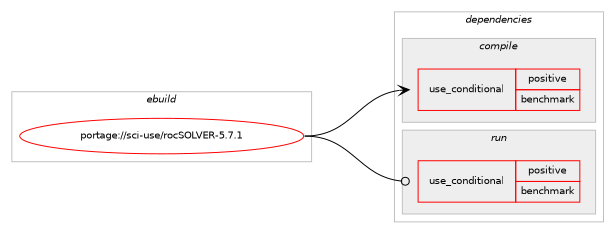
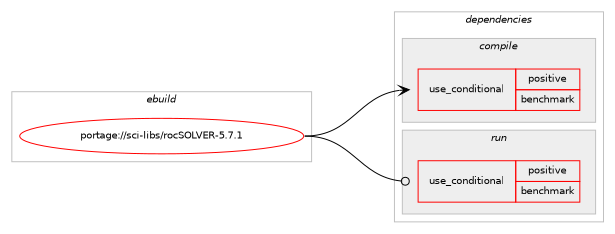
(162, 136) -> (162, 136)
